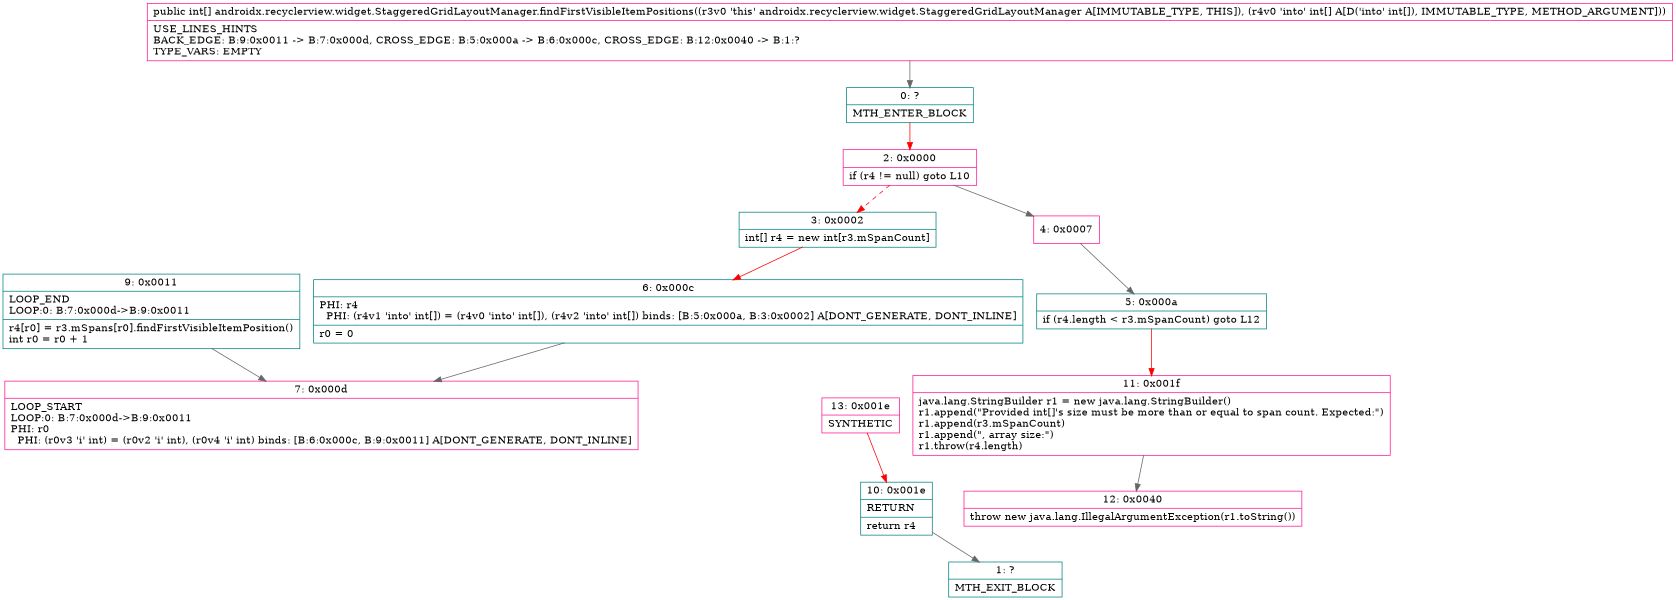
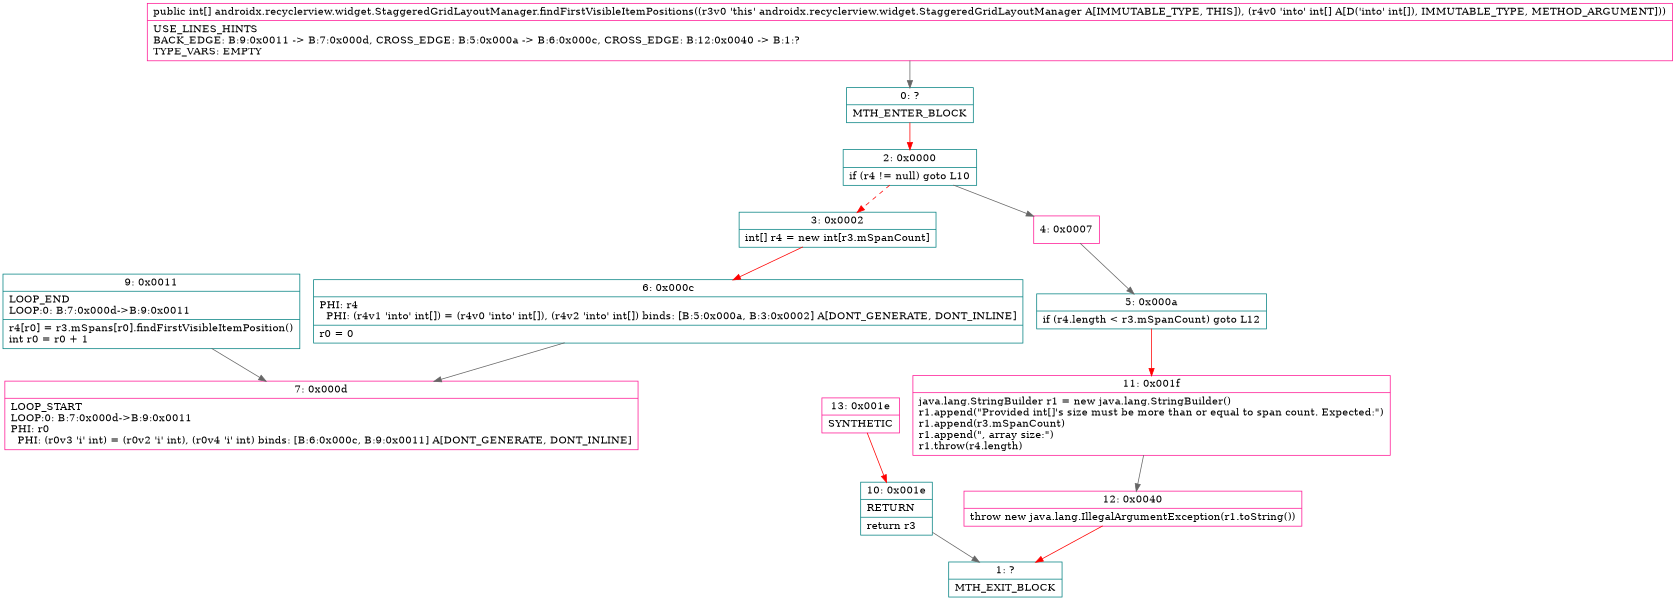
(910, 167) -> (910, 167)
(892, 526) -> (892, 526)
none -> (1072, 542)
